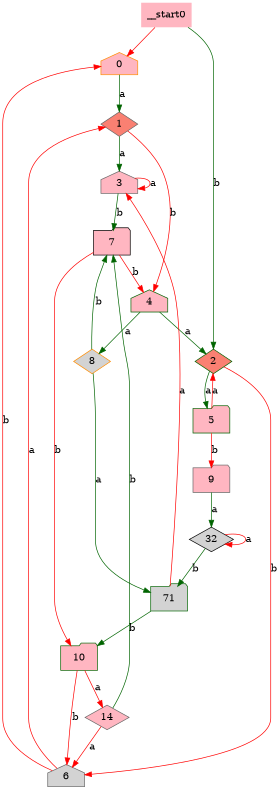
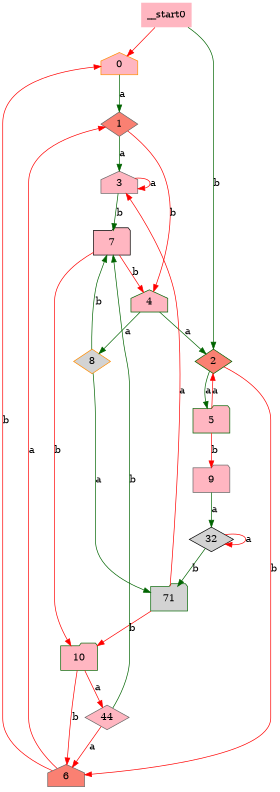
(125, 628) -> (125, 628)
(107, 717) -> (107, 717)
(66, 777) -> (66, 777)
